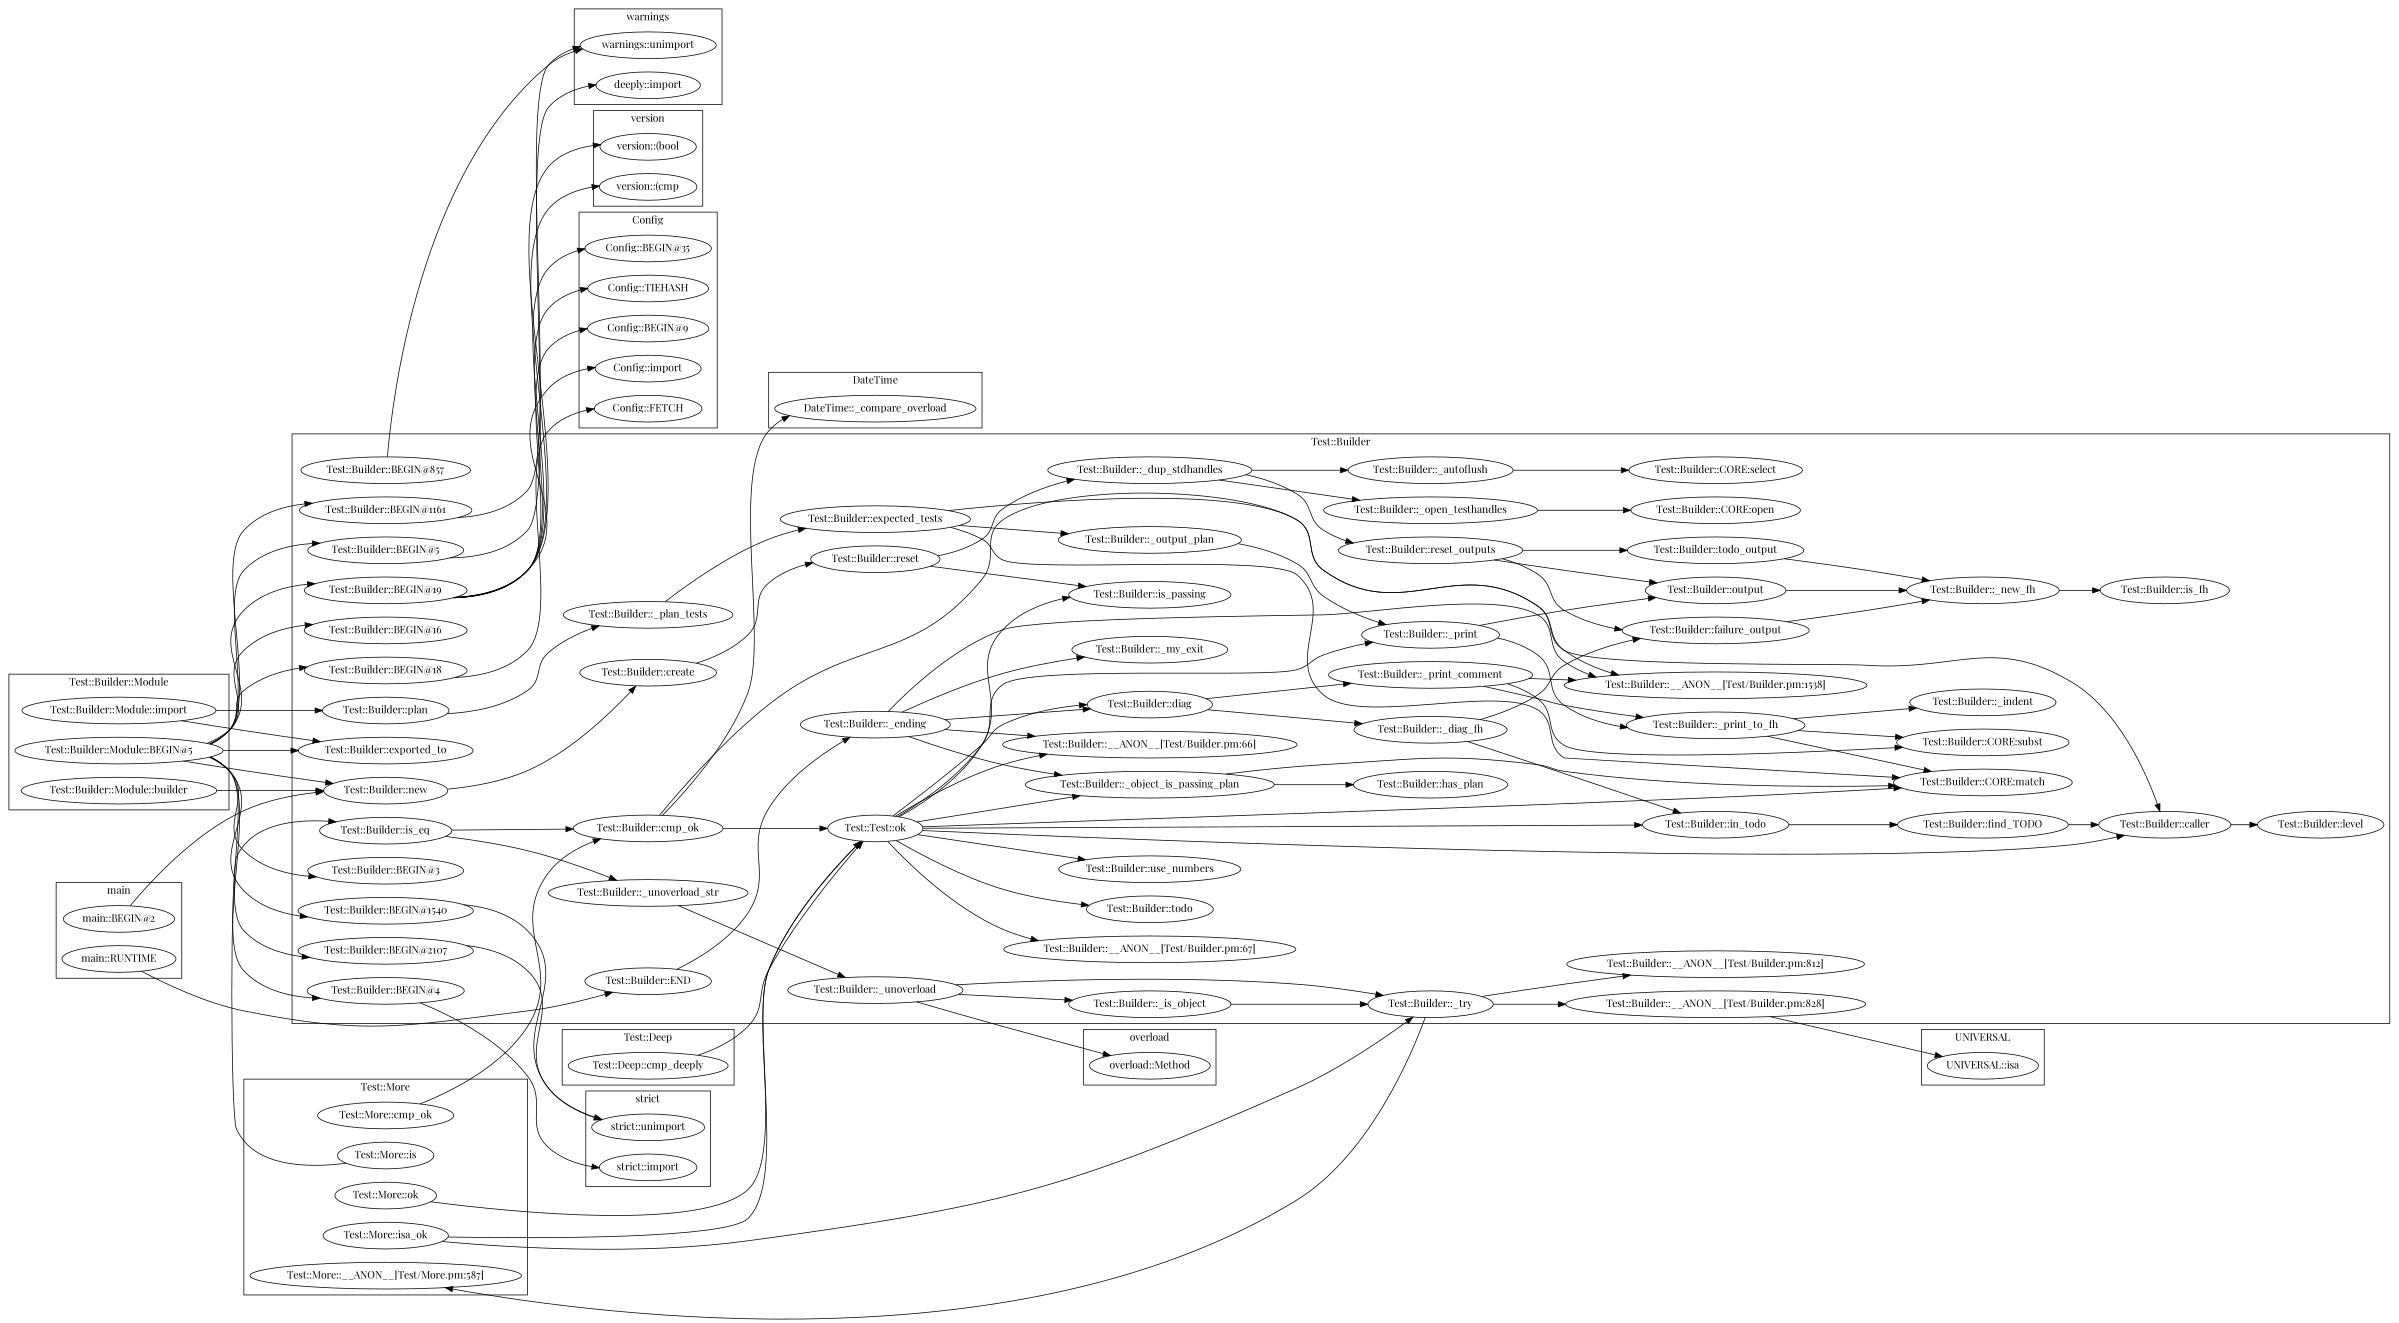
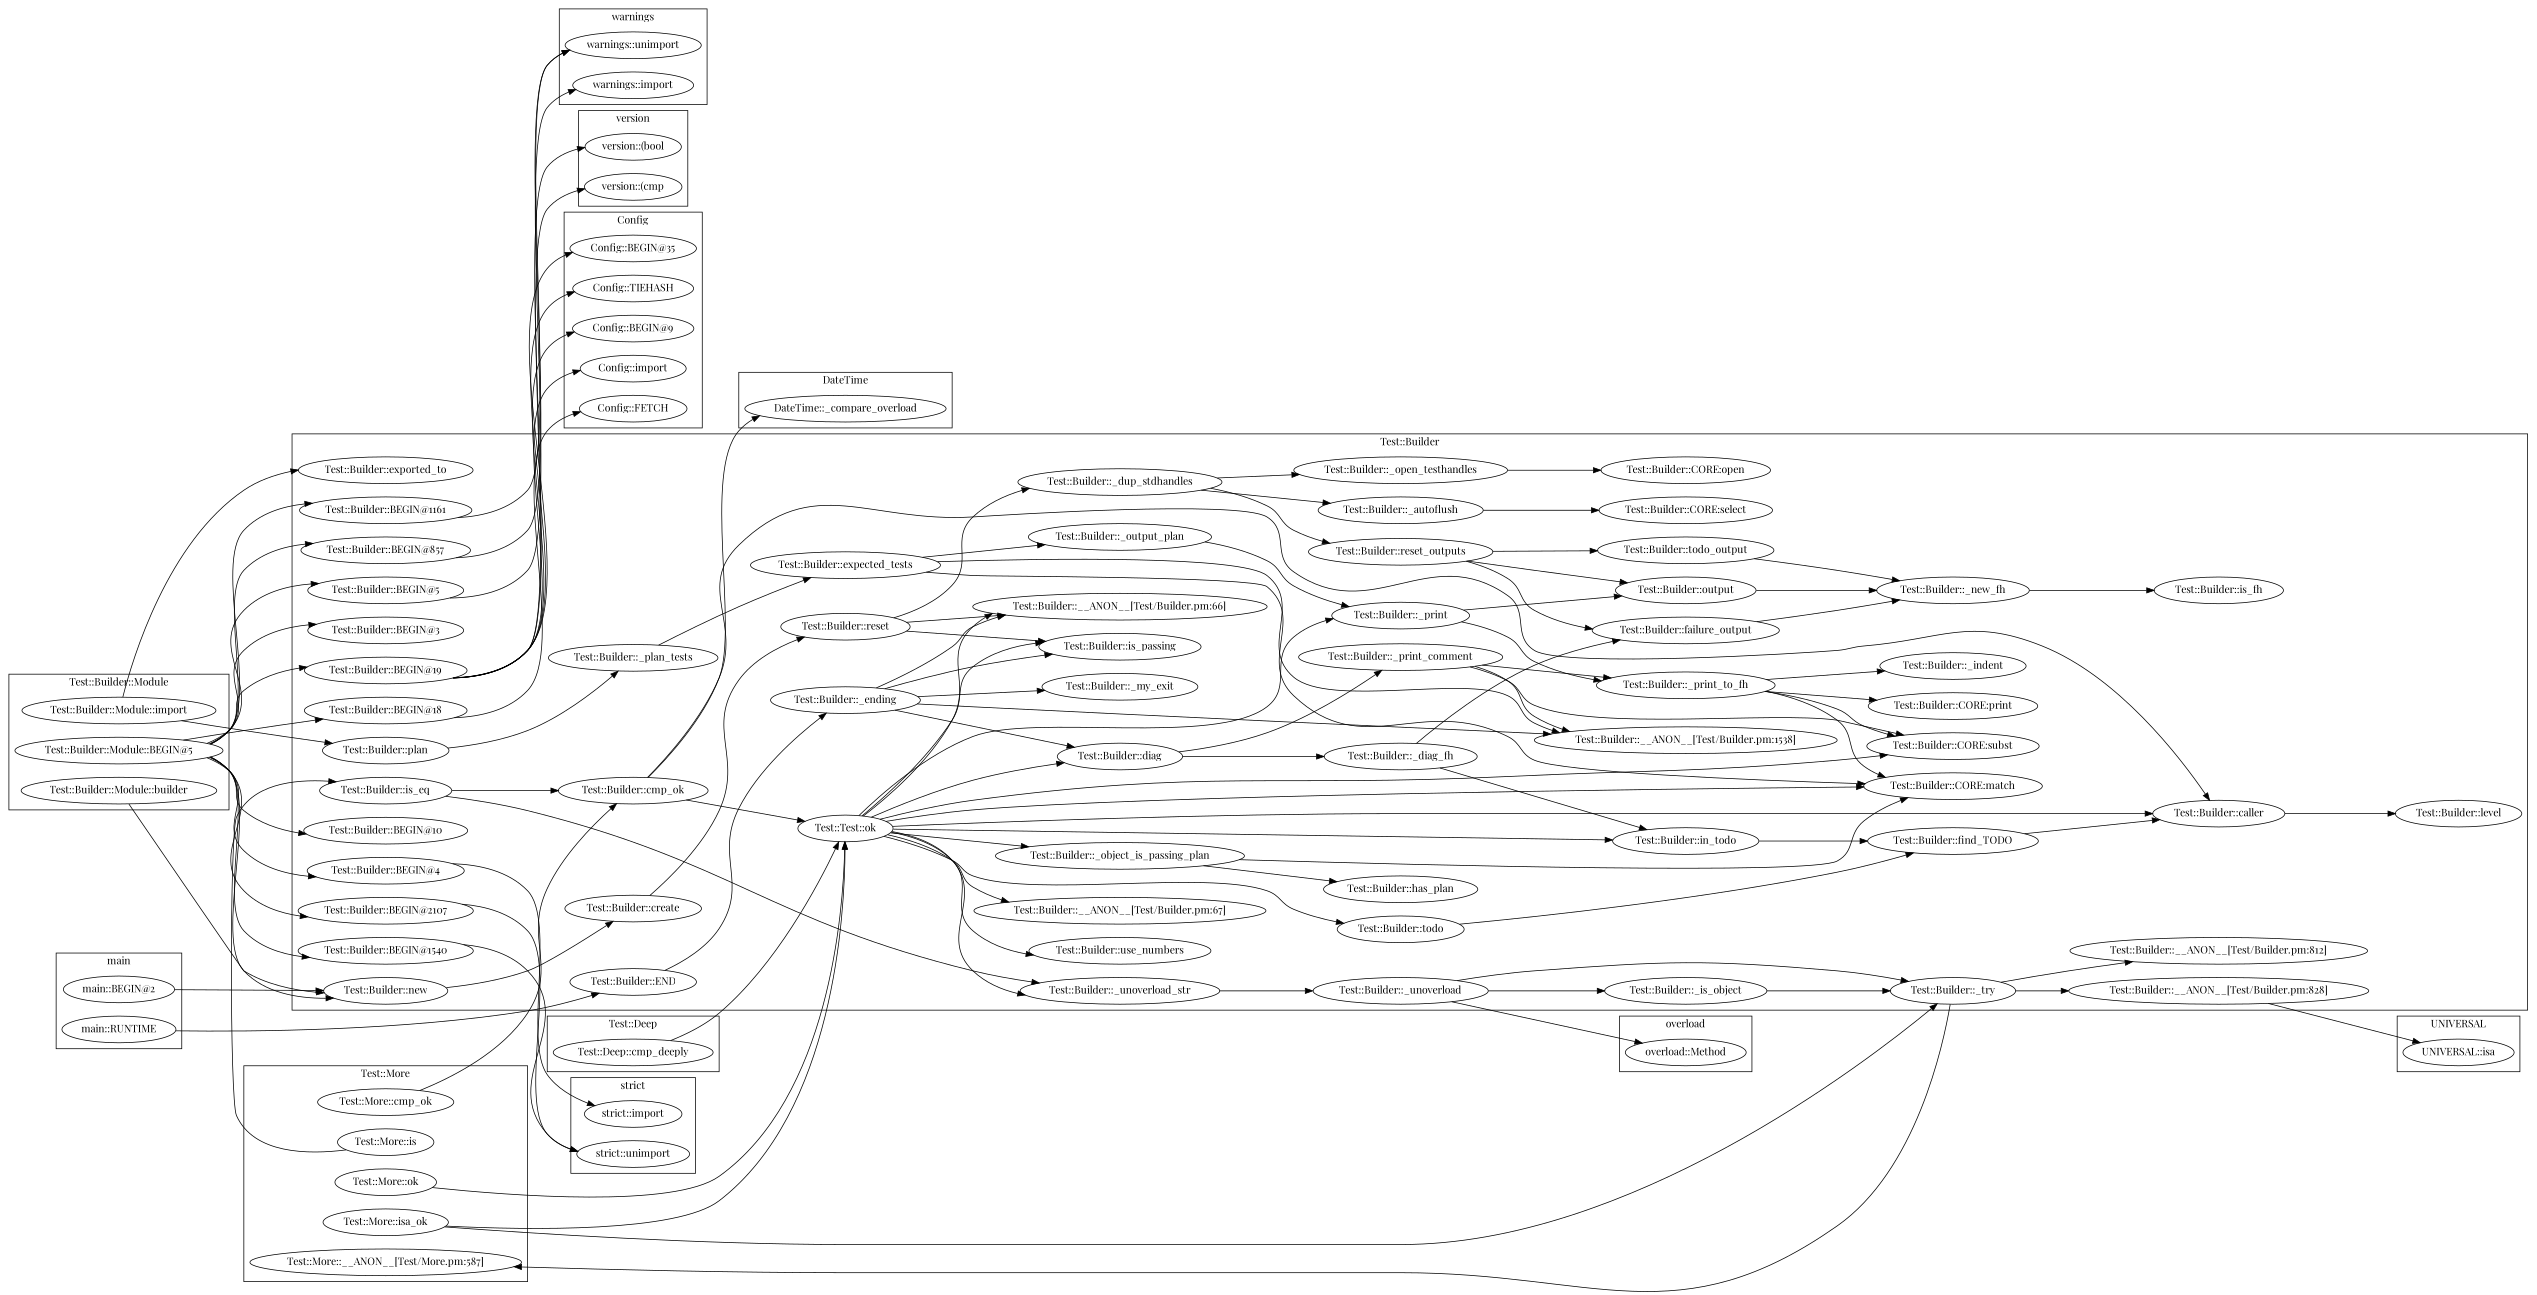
(648, 85) -> (633, 85)
none -> (952, 619)
(386, 630) -> (386, 831)
none -> (1953, 706)
(257, 751) -> (240, 578)
(981, 759) -> (964, 669)
none -> (1379, 780)
none -> (1684, 898)
none -> (960, 925)
